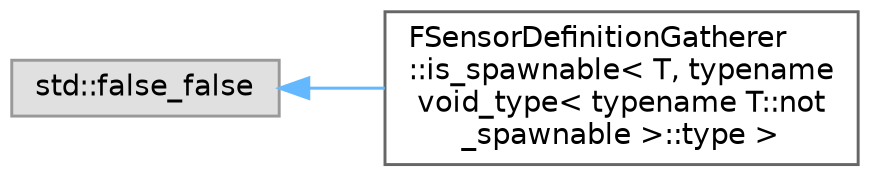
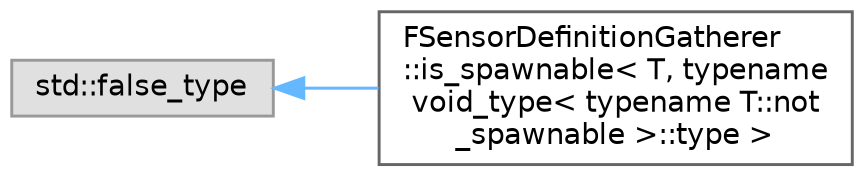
(145, 88) -> (143, 88)
